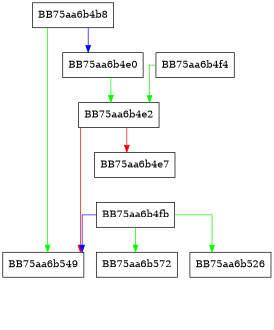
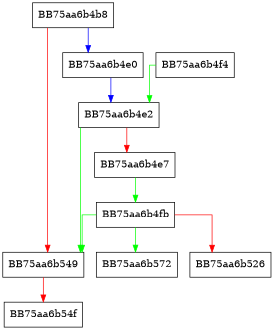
(111, 87) -> (111, 87)
(48, 137) -> (48, 137)
(80, 186) -> (80, 186)
none -> (135, 186)
(85, 215) -> (85, 215)
(209, 215) -> (209, 215)
none -> (43, 315)
